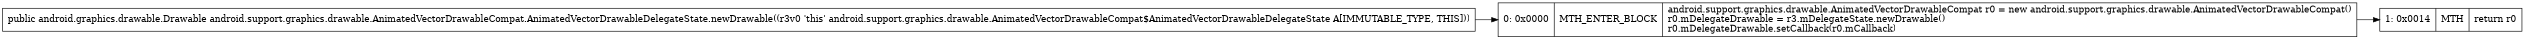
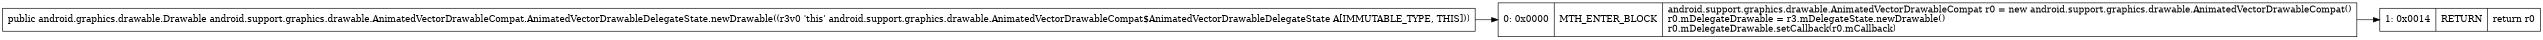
(2452, 19) -> (2462, 19)
